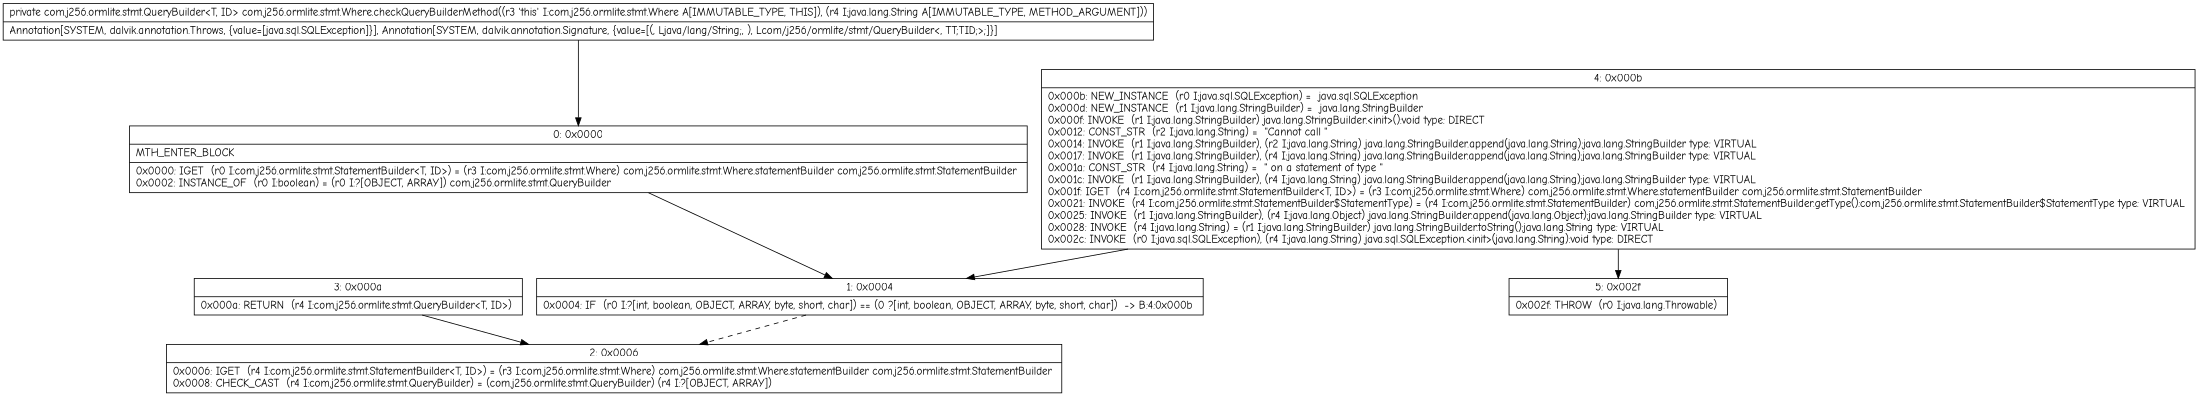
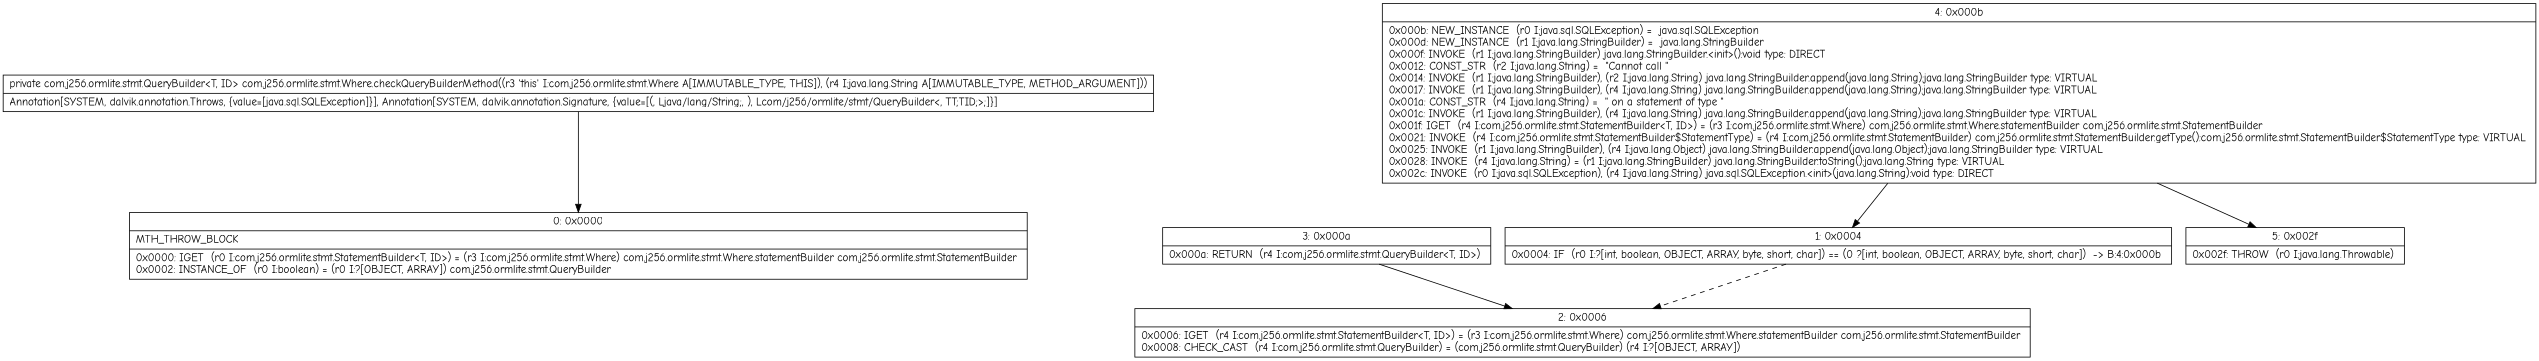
(185, 153) -> (187, 240)
(737, 234) -> none
